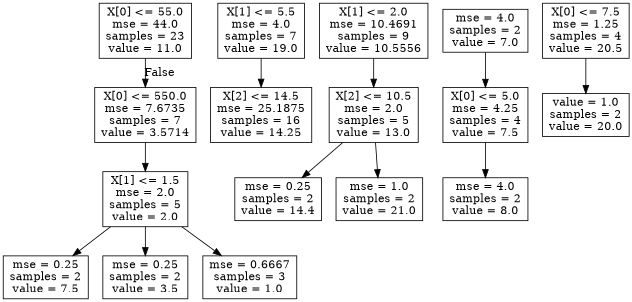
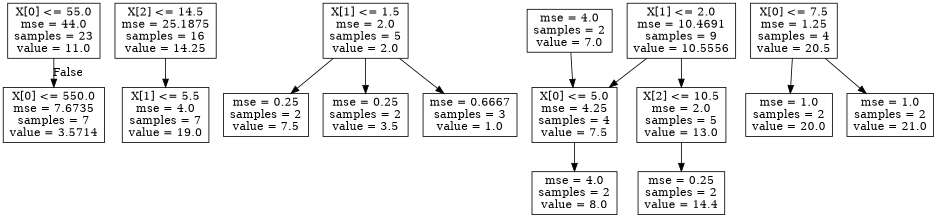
(261, 69) -> (166, 69)
none -> (631, 70)
(586, 115) -> (789, 115)
(145, 153) -> none
(376, 156) -> (843, 73)
